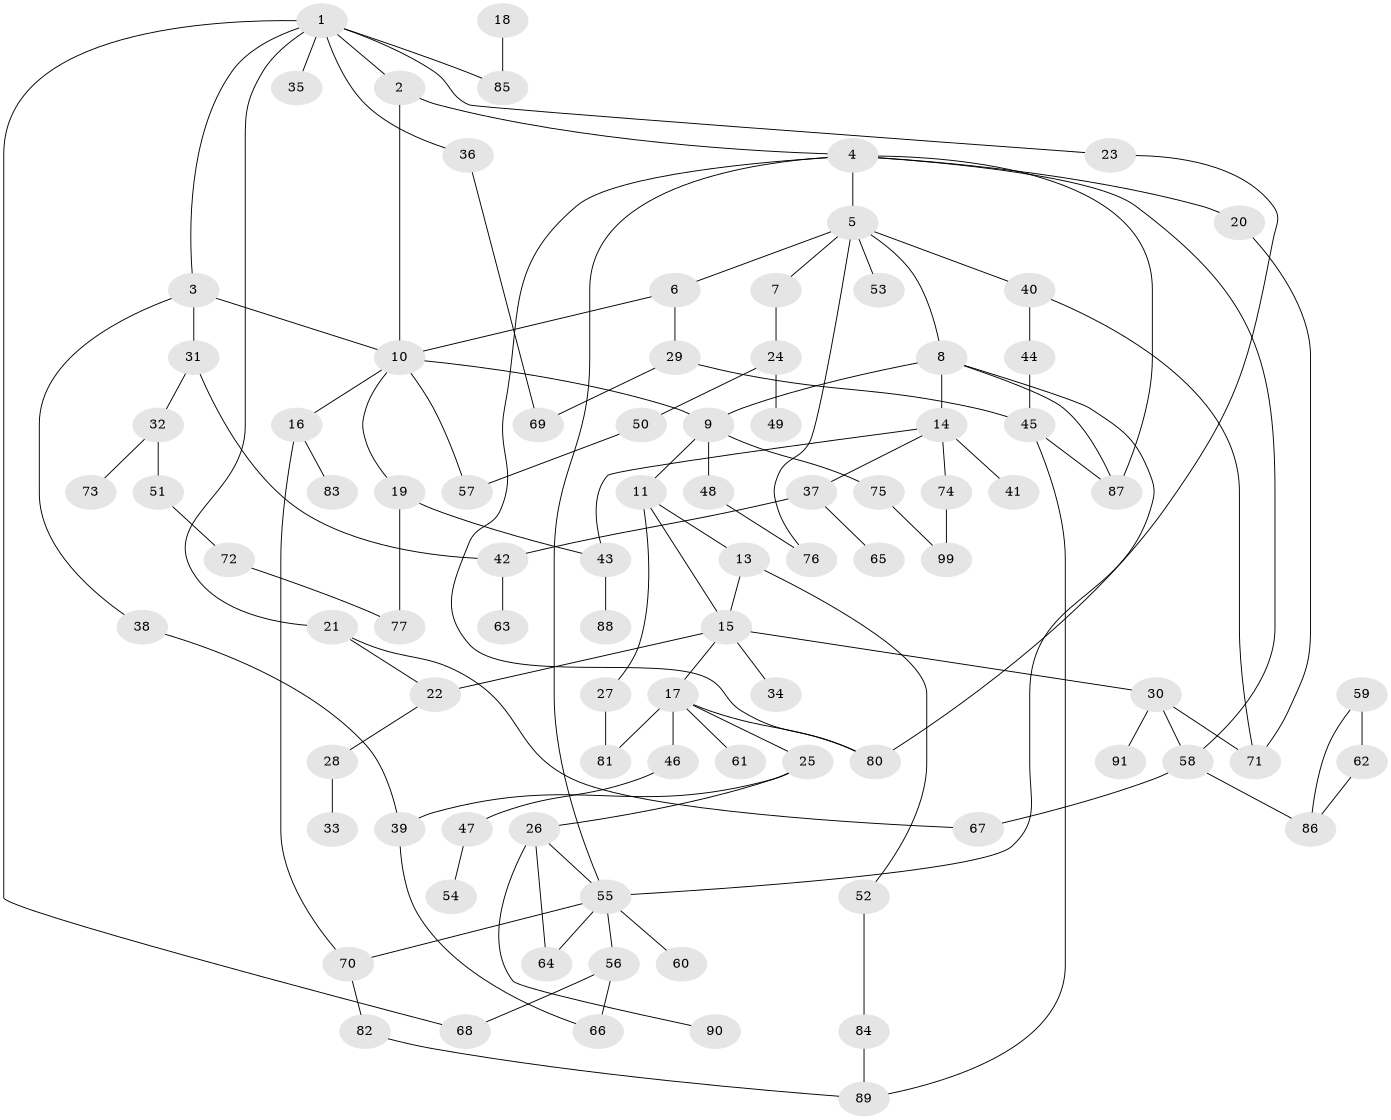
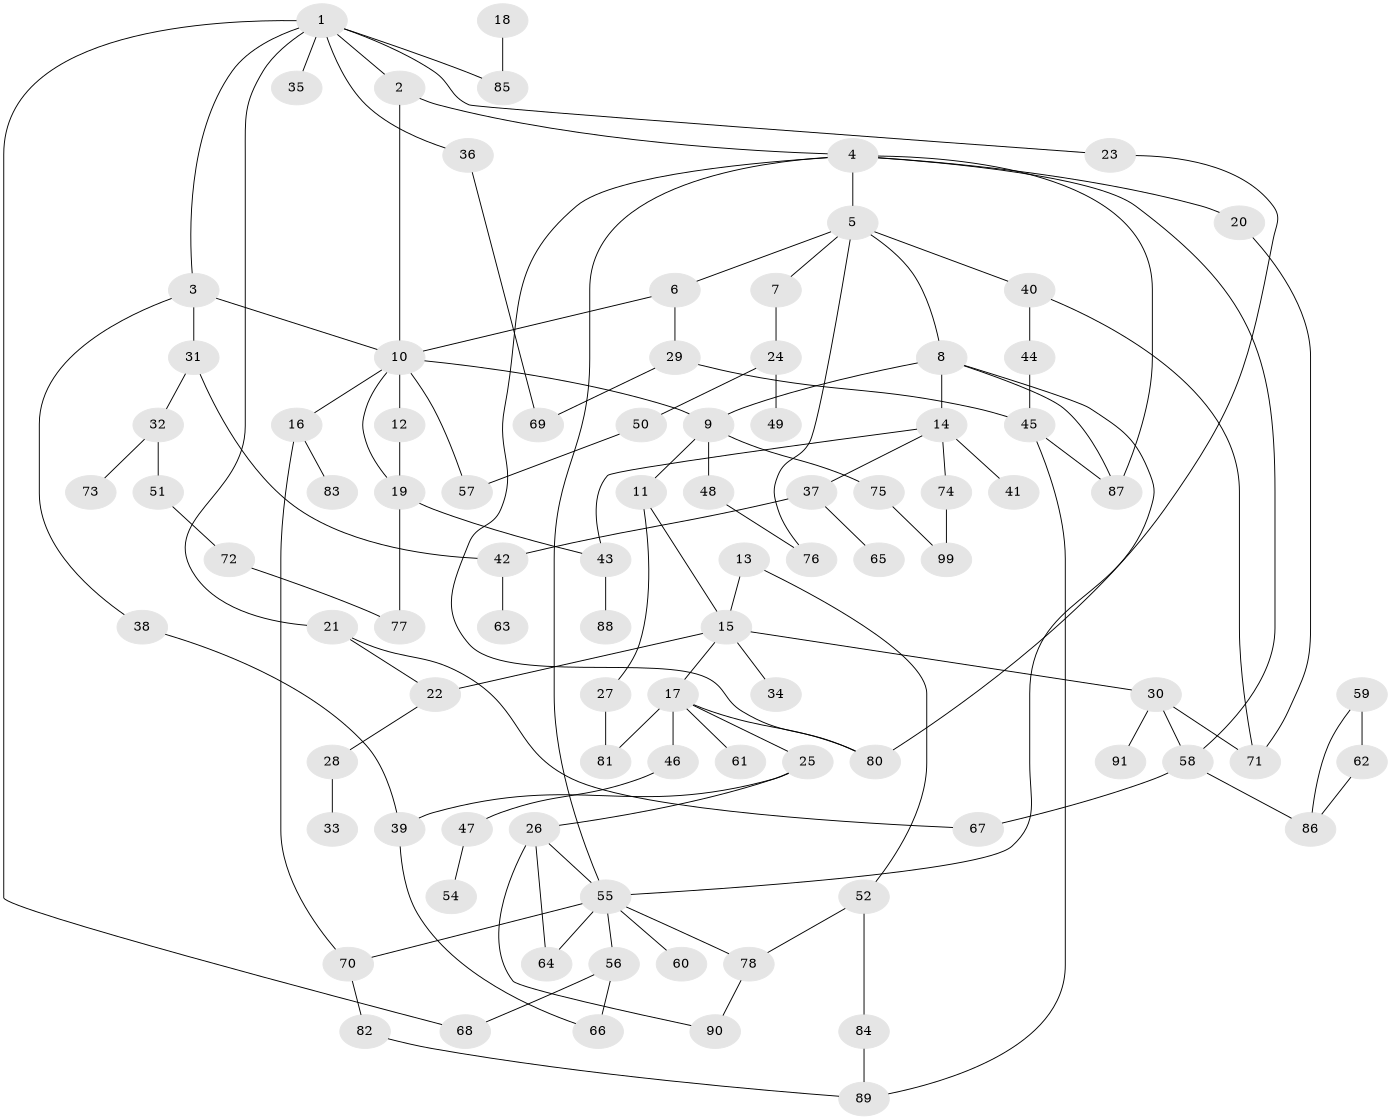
(879, 290) -> none
none -> (400, 425)
(693, 526) -> none
none -> (749, 964)
